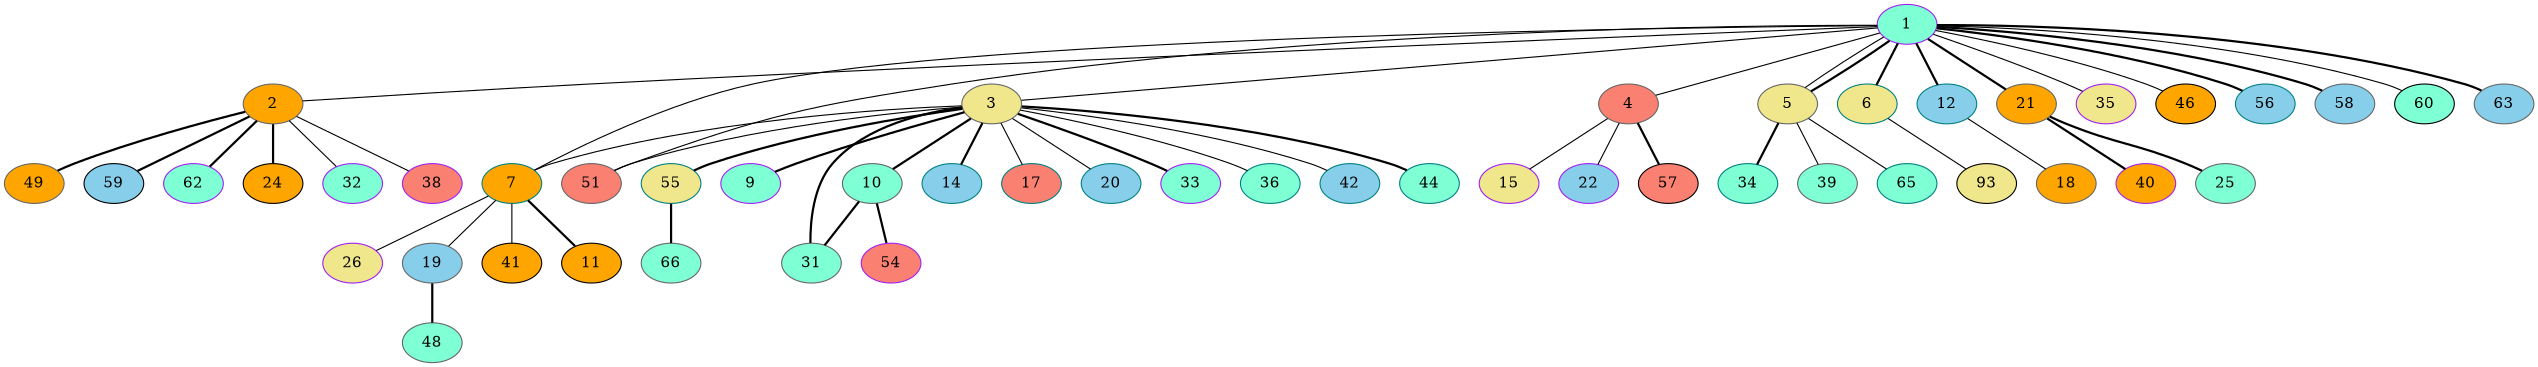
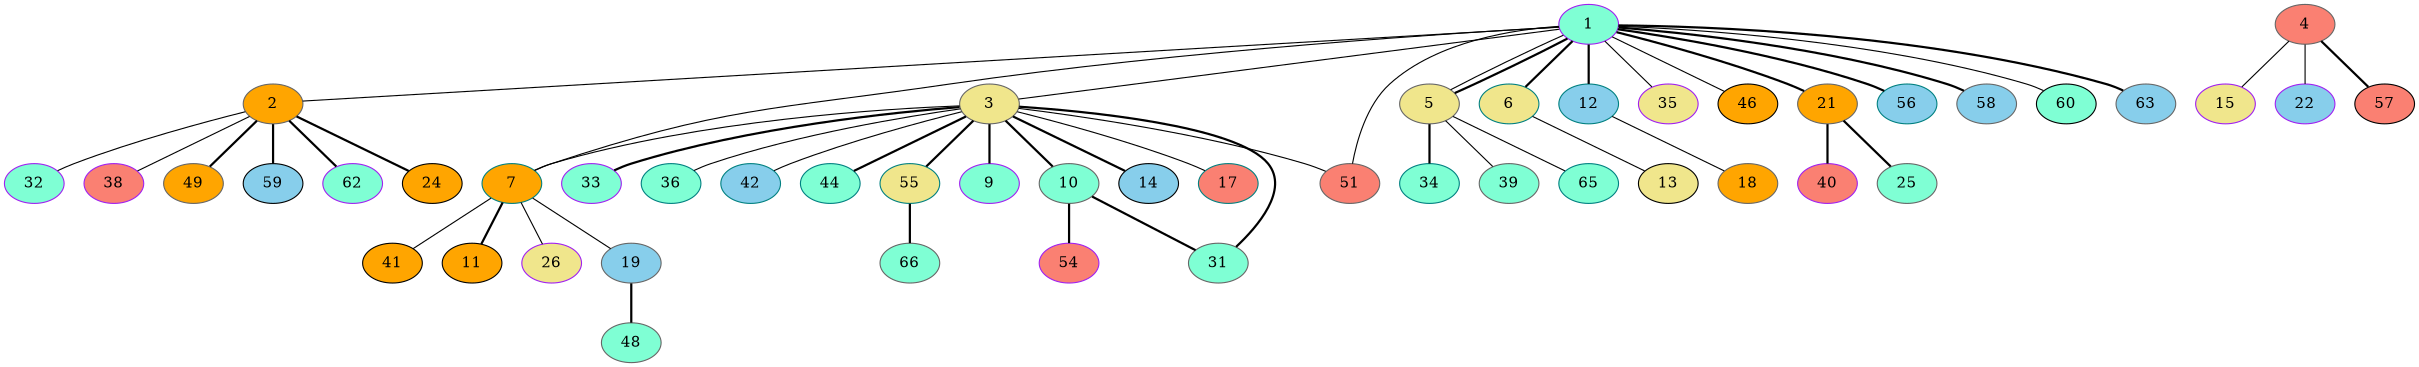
(1768, 64) -> none
(952, 184) -> (1149, 184)
(1111, 184) -> none
(1987, 184) -> (1668, 184)
(2146, 184) -> (1827, 184)
